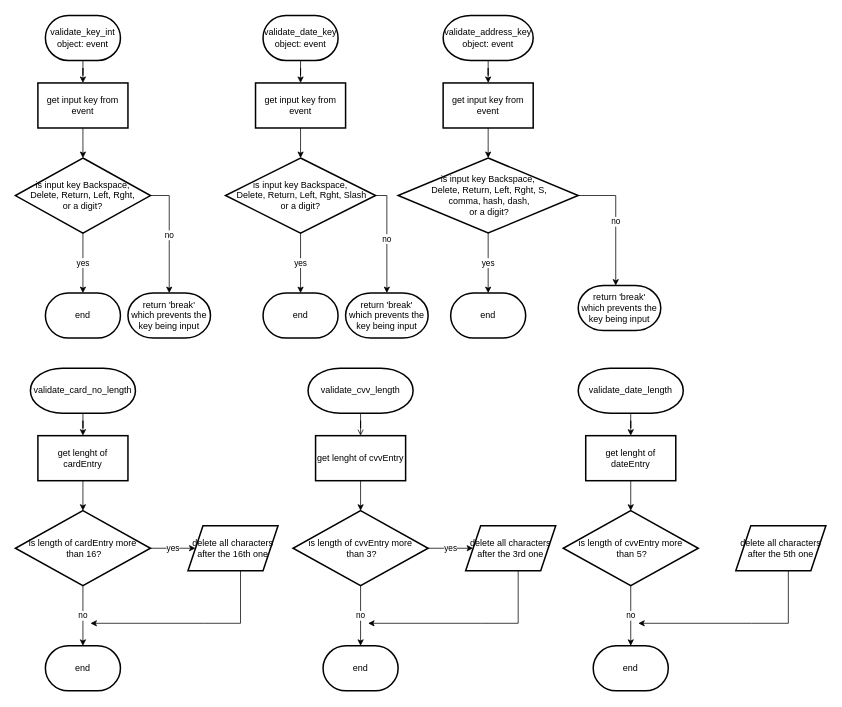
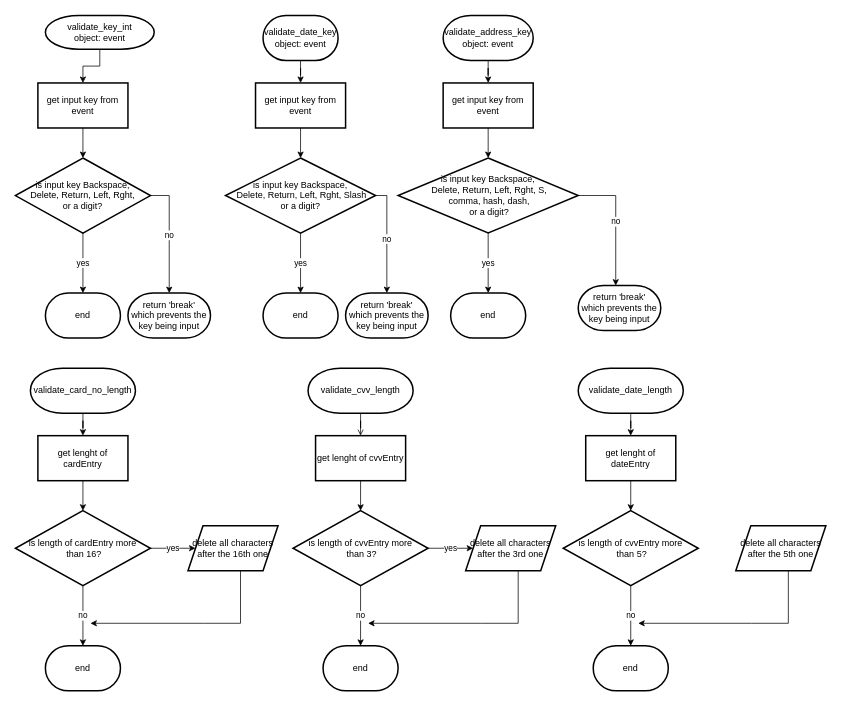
(83, 38) -> (100, 32)
